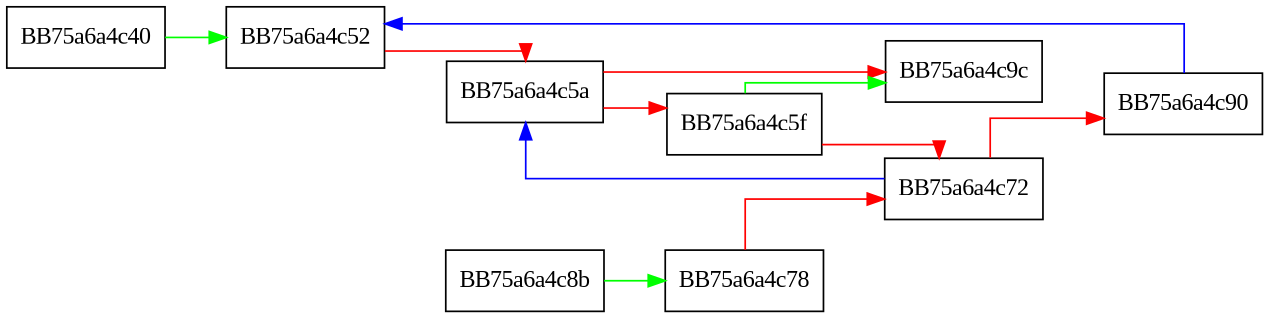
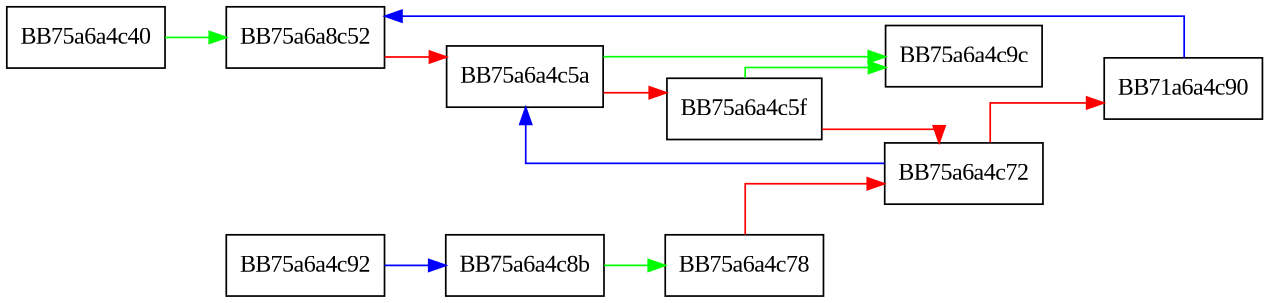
(305, 37) -> (305, 37)
(736, 72) -> (736, 57)
(1183, 104) -> (1183, 88)
none -> (305, 265)
